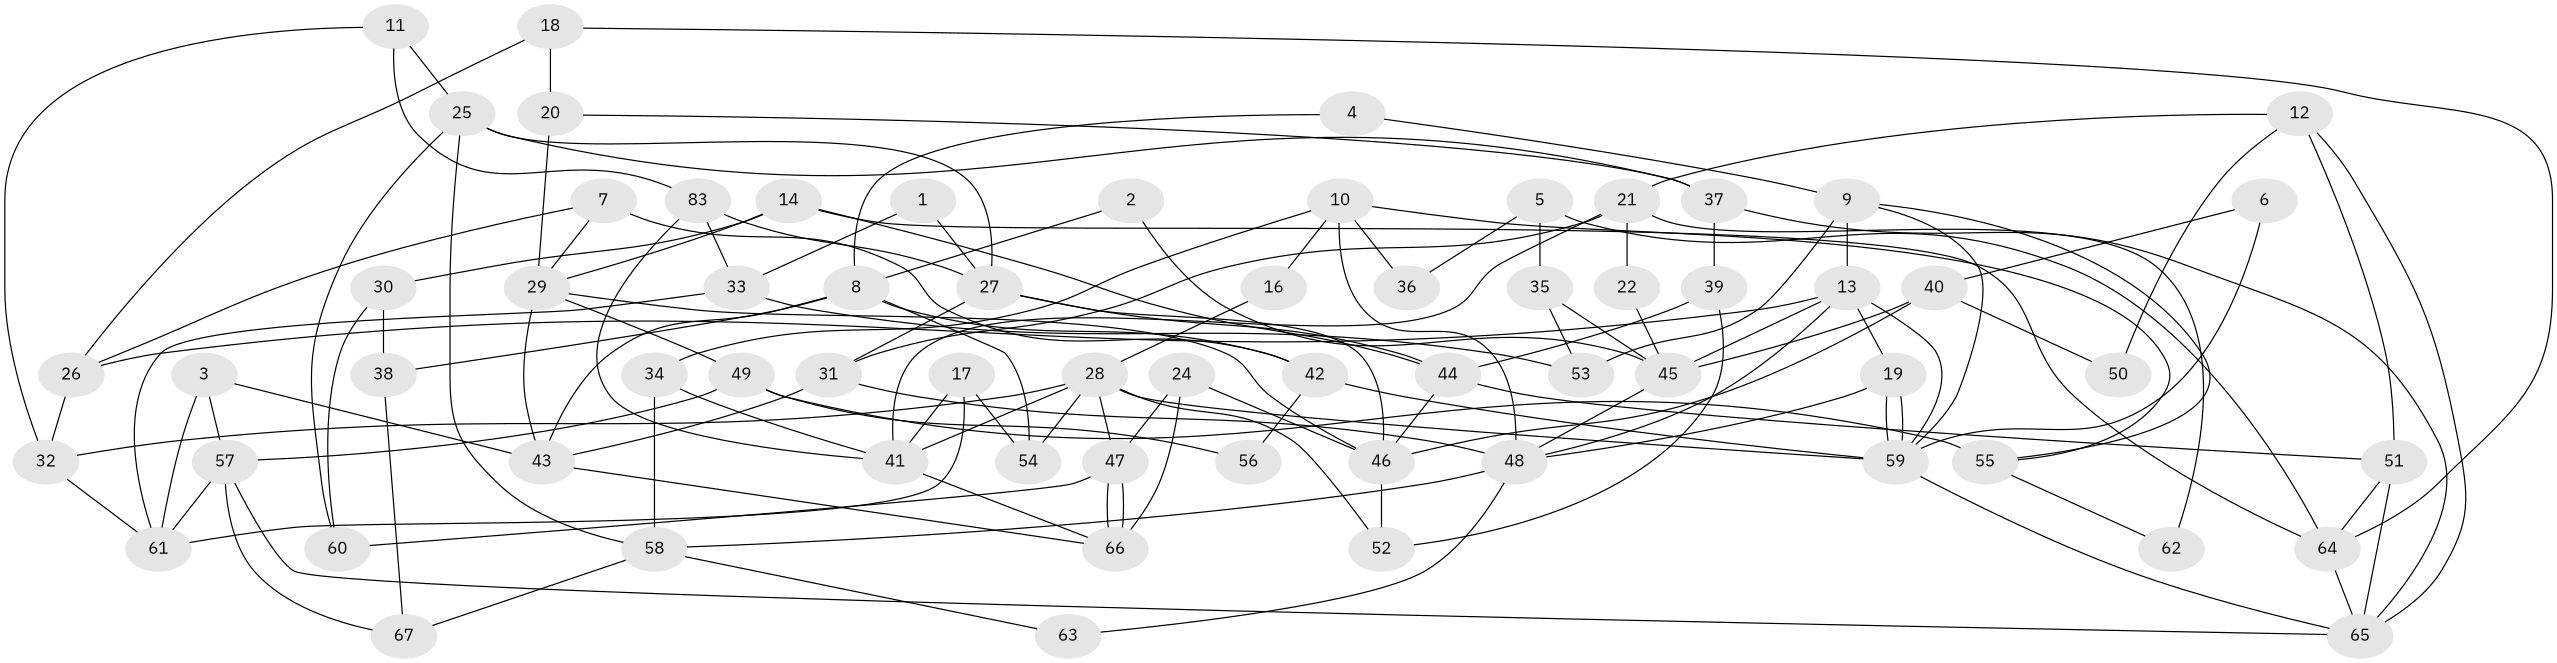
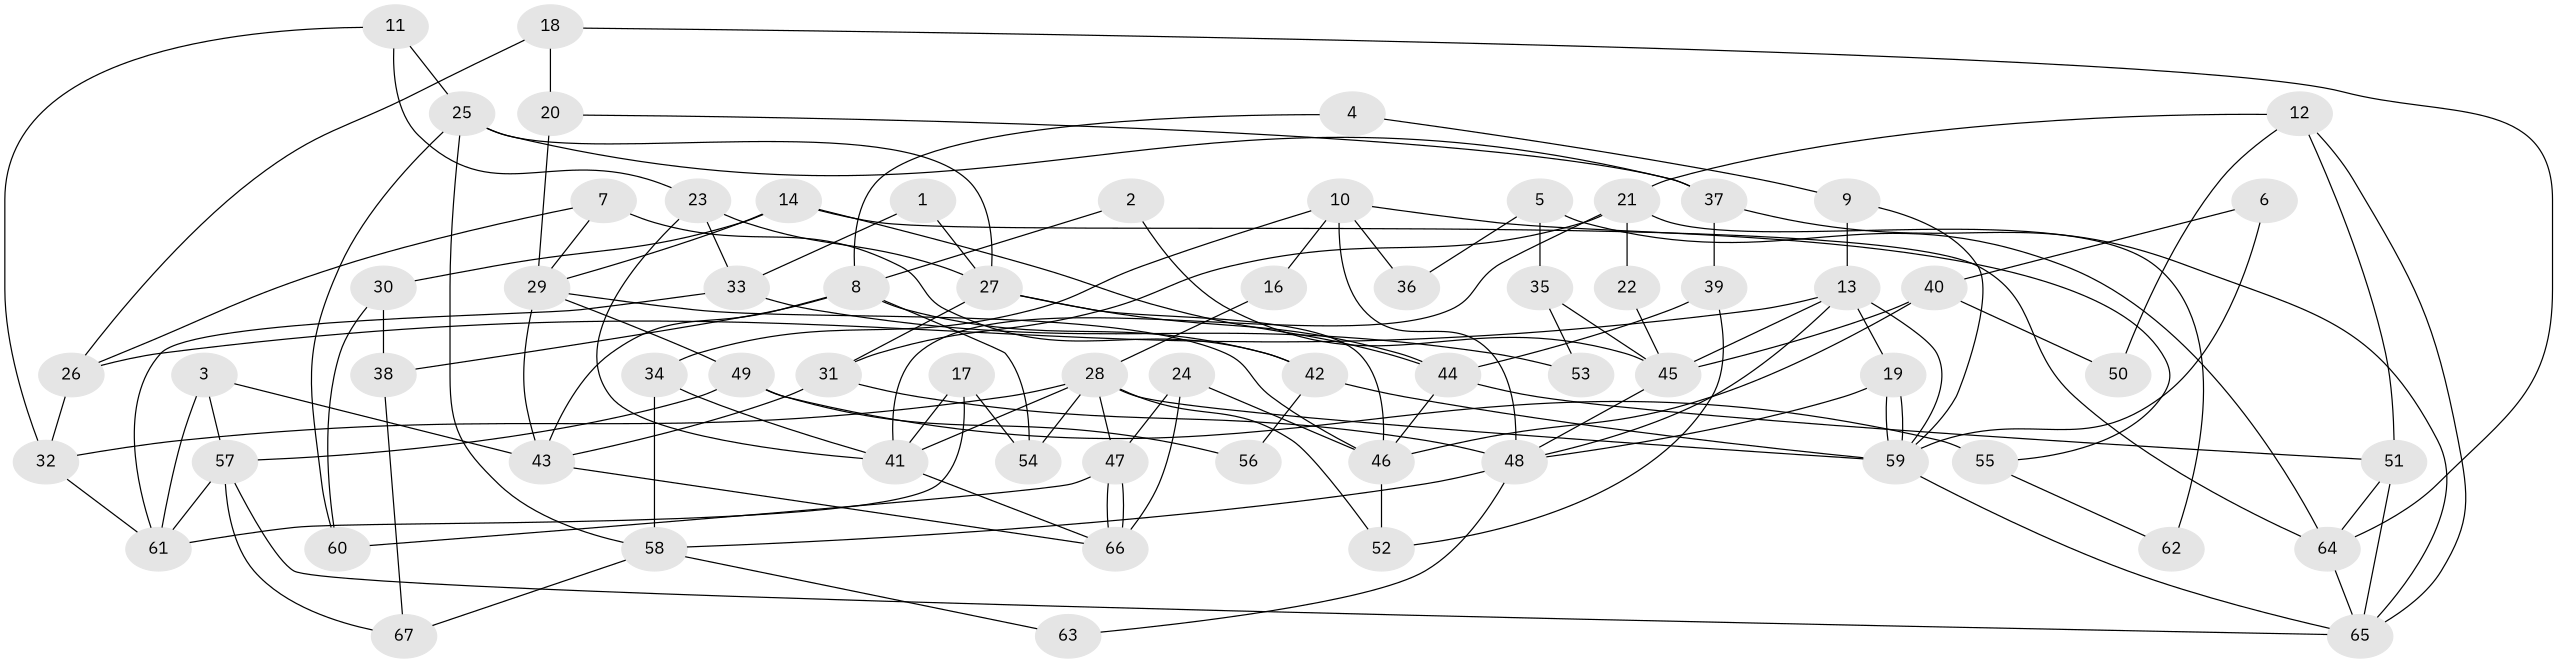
(698, 201) -> (698, 201)
(2162, 309) -> none
(1739, 321) -> none
